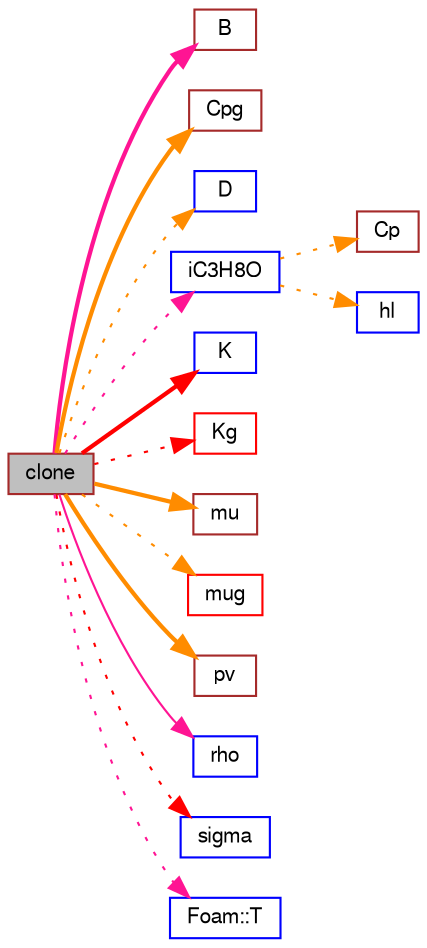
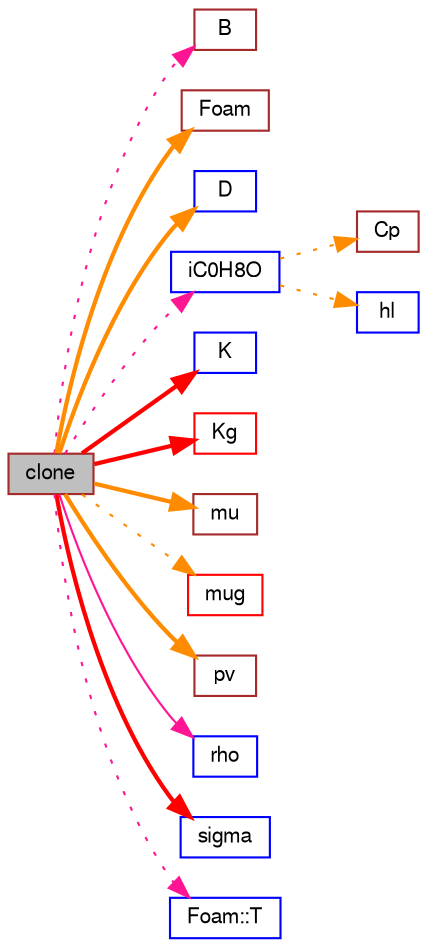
(225, 110) -> (225, 110)
(91, 249) -> (91, 249)
(225, 272) -> (225, 272)
(108, 333) -> (108, 333)
(133, 455) -> (133, 455)
(99, 655) -> (99, 655)
